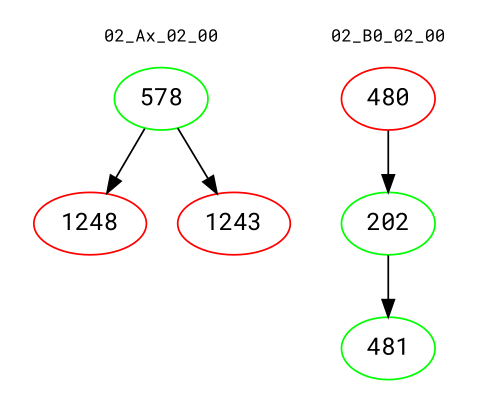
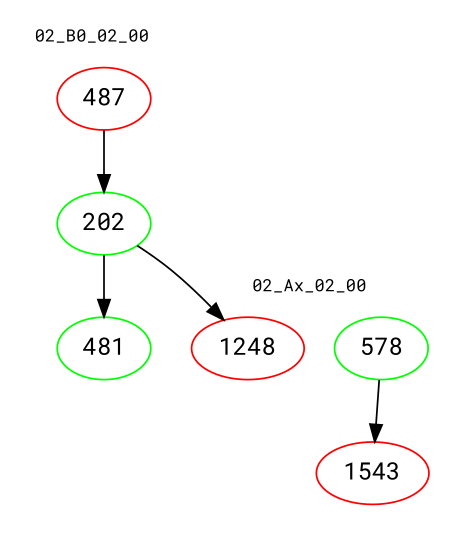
(388, 99) -> (104, 99)
(130, 153) -> (190, 287)
(234, 224) -> (373, 473)
